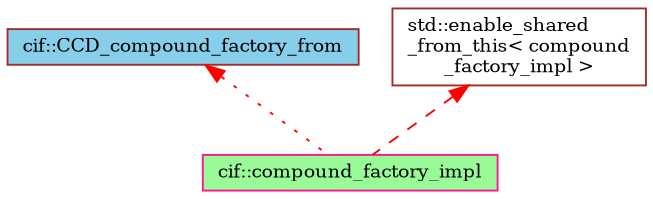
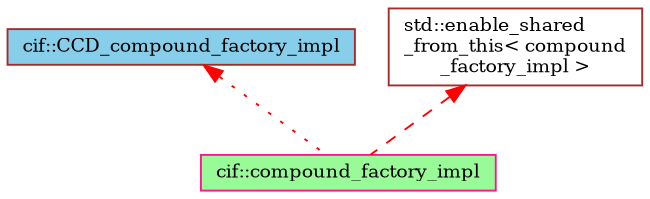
(183, 47) -> (181, 47)
